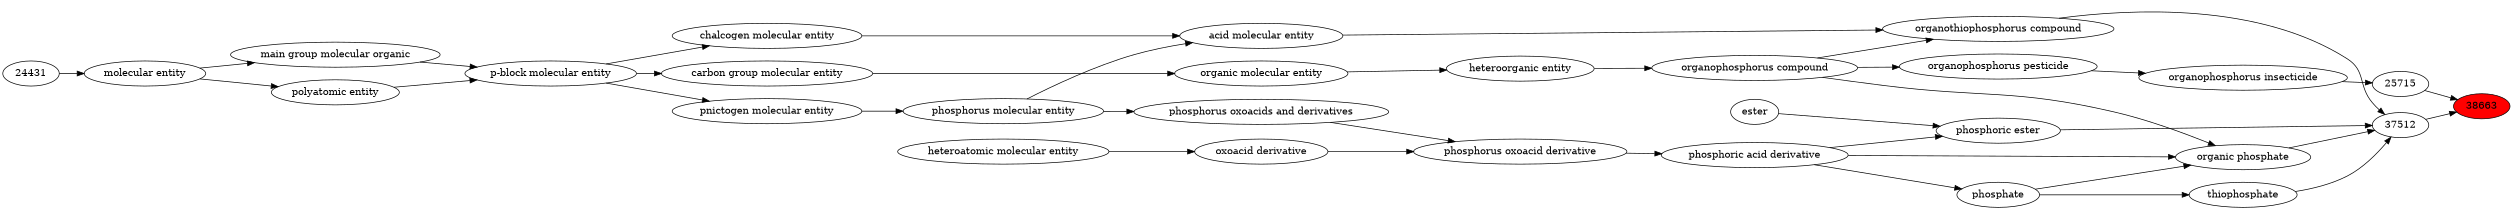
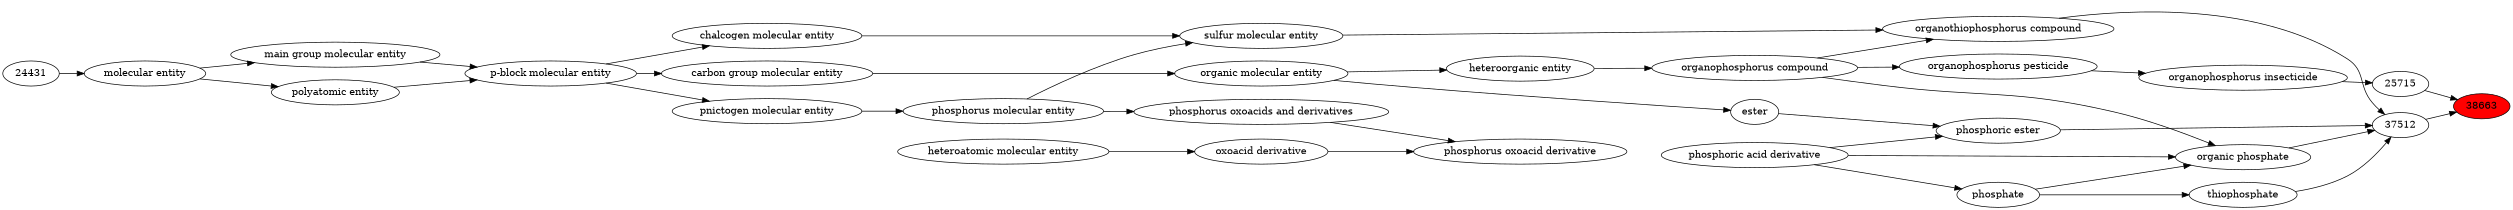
(1261, 36) -> (1261, 36)
(335, 55) -> (335, 55)
none -> (1529, 96)
(1640, 153) -> none
